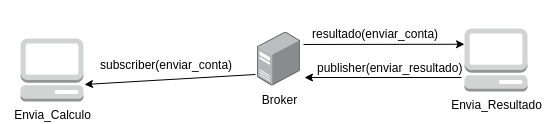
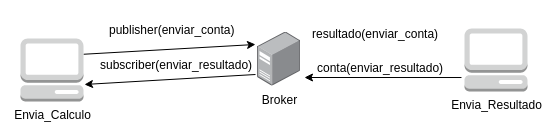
none -> (178, 31)
(381, 44) -> none
none -> (166, 50)
(178, 66) -> (190, 66)
(402, 69) -> (392, 69)
